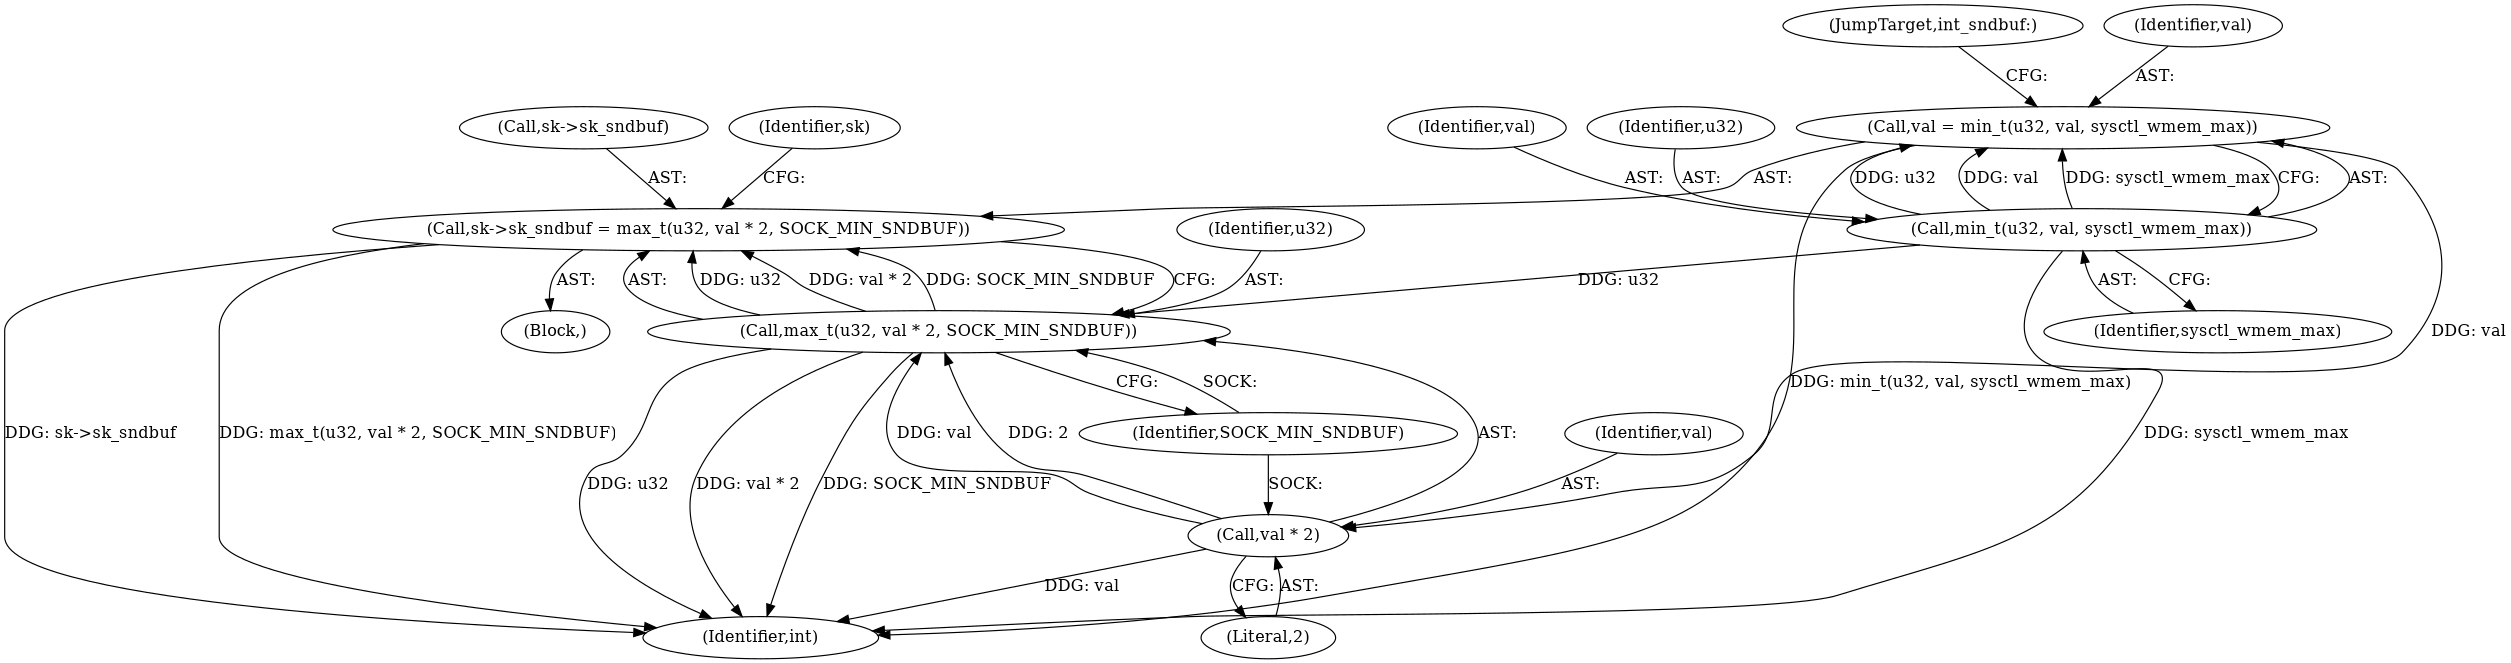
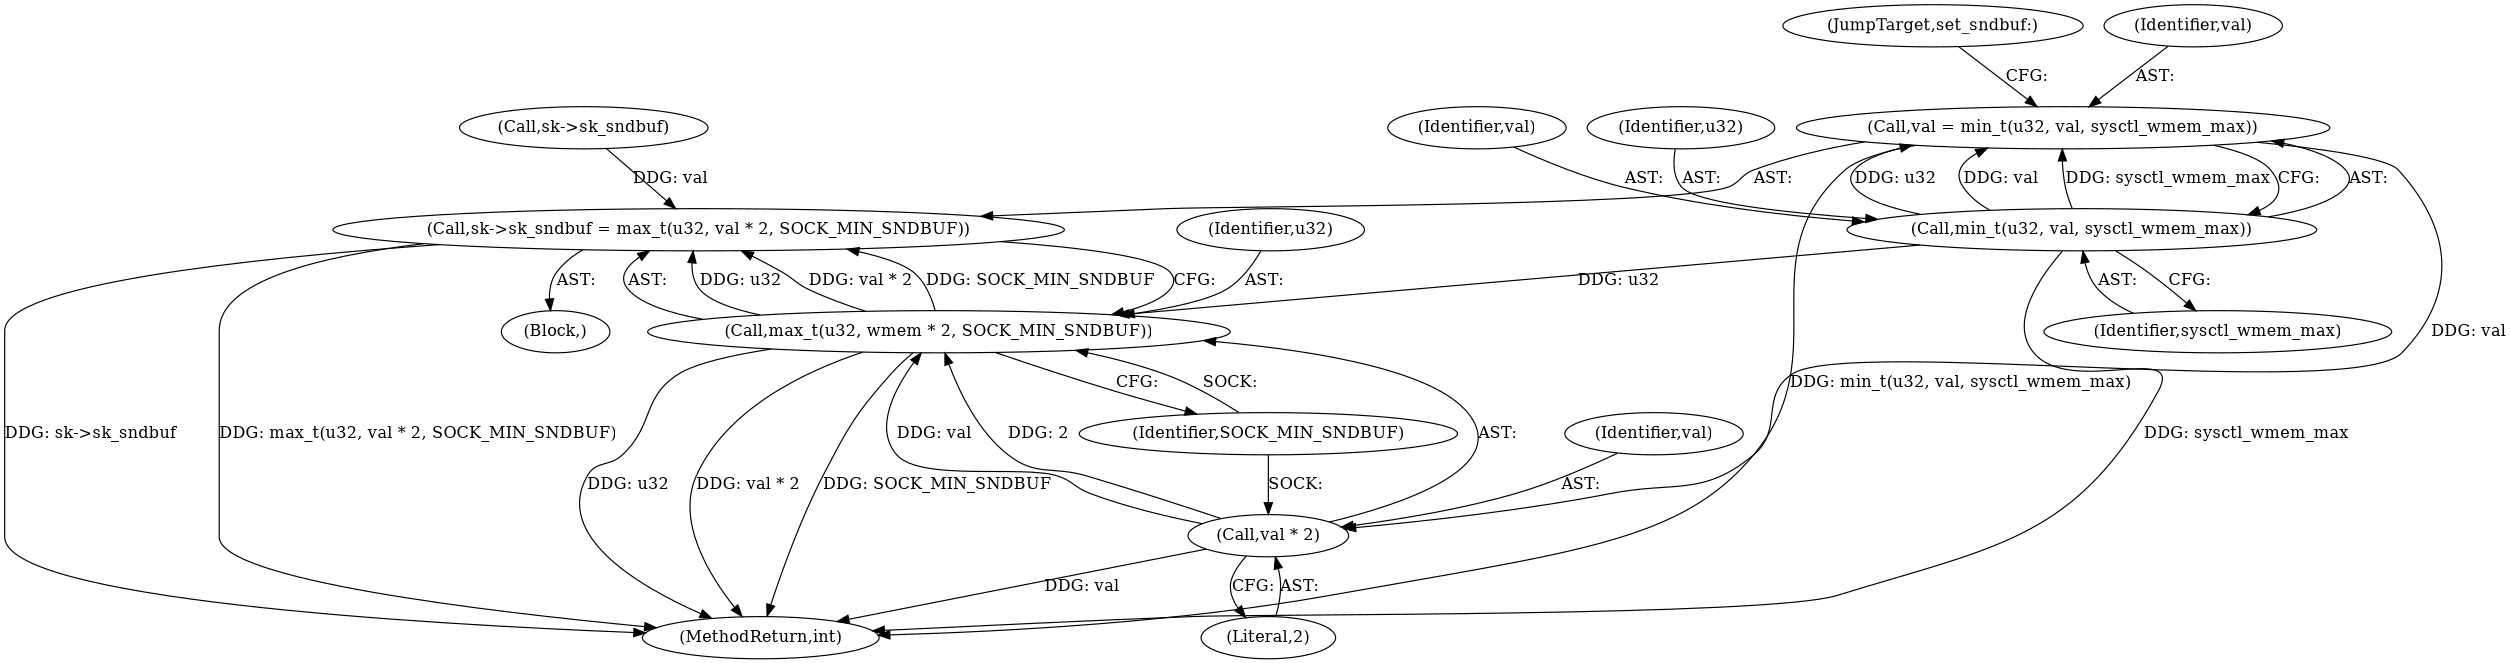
(1933, 26) -> (1933, 26)
(815, 128) -> none
(671, 179) -> (671, 179)
(939, 332) -> (939, 332)
(761, 638) -> (761, 638)
